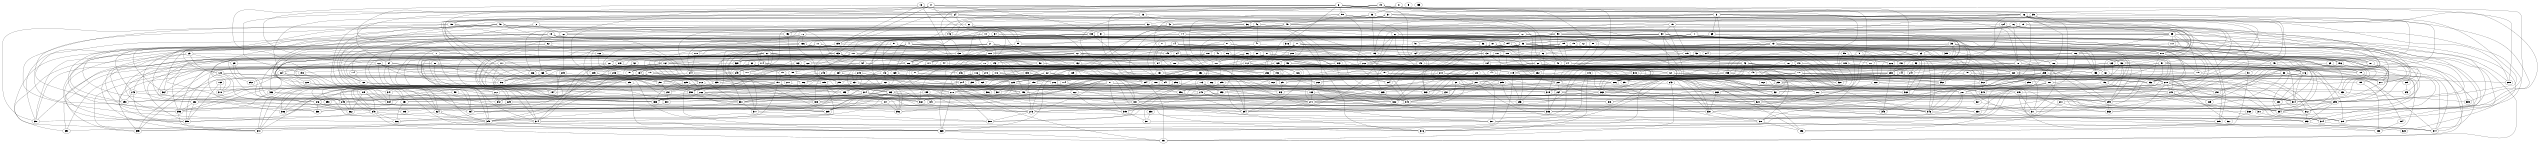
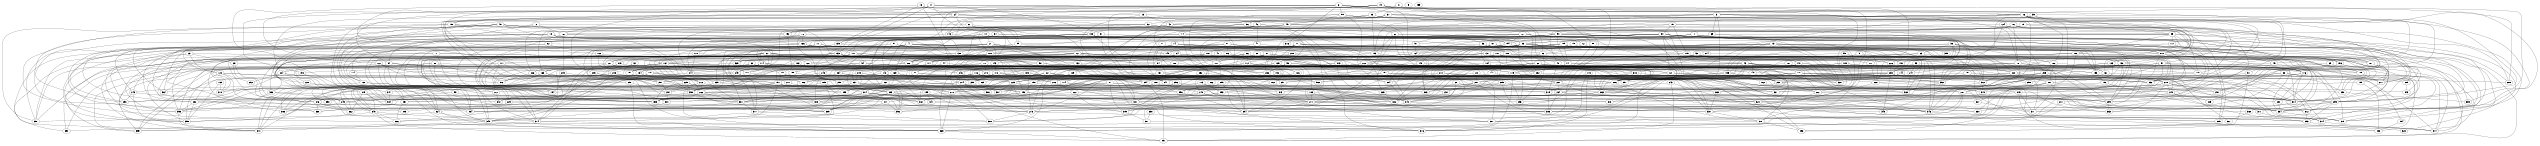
(1318, 83) -> (1318, 83)
